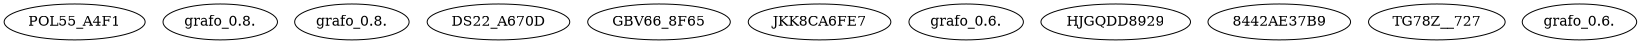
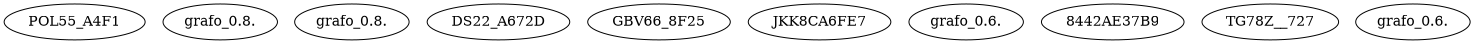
(498, 22) -> (498, 22)
(659, 22) -> (659, 22)
(1116, 22) -> none
